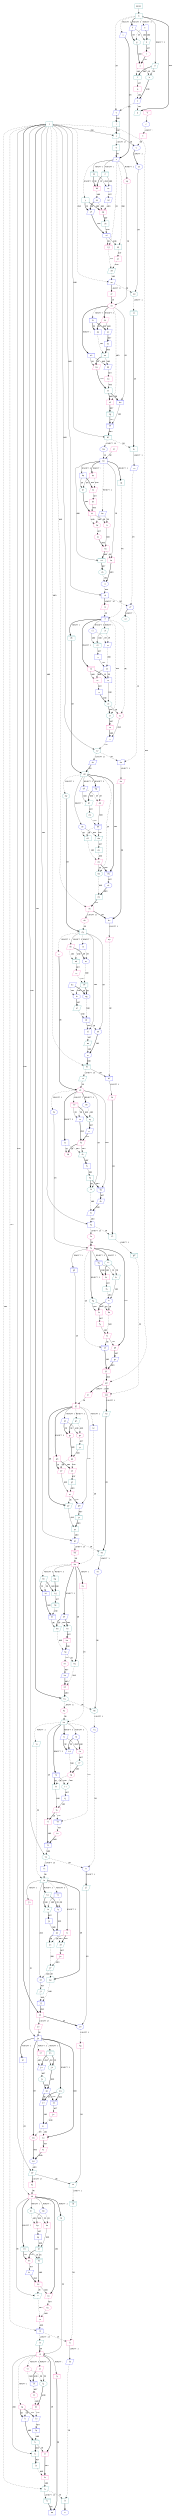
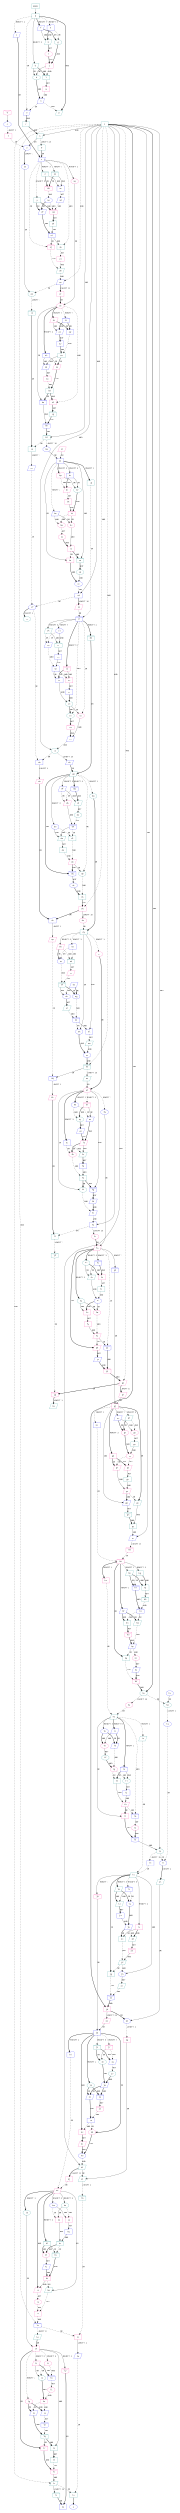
none -> (74, 1167)
(102, 1553) -> none
